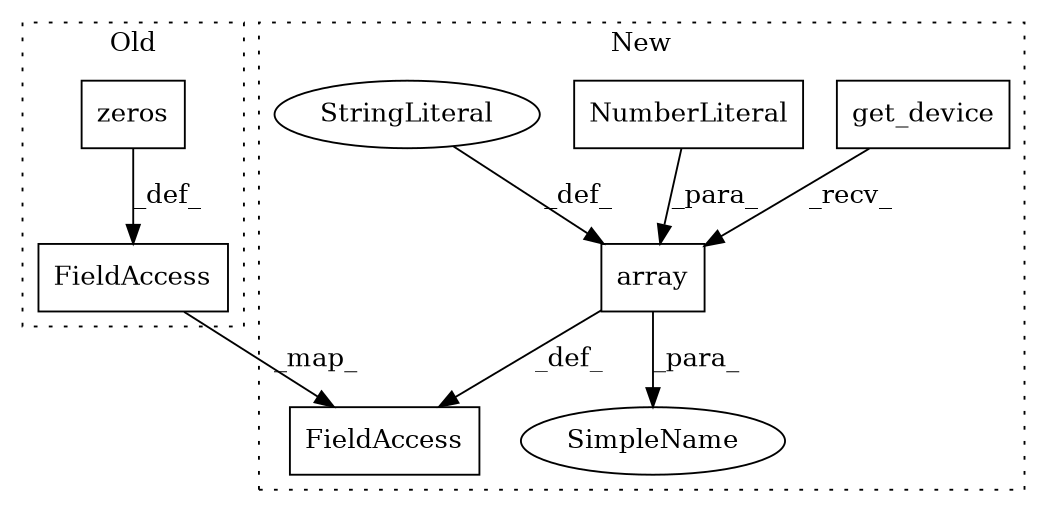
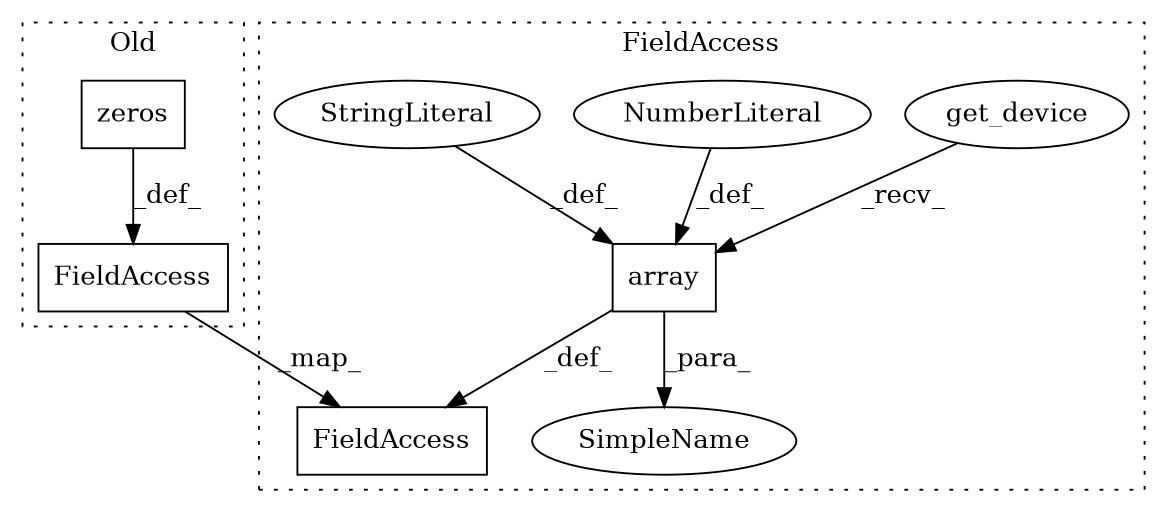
(642, 44) -> (702, 44)
(689, 114) -> (722, 114)
(923, 114) -> (1017, 114)
(715, 196) -> (731, 196)
